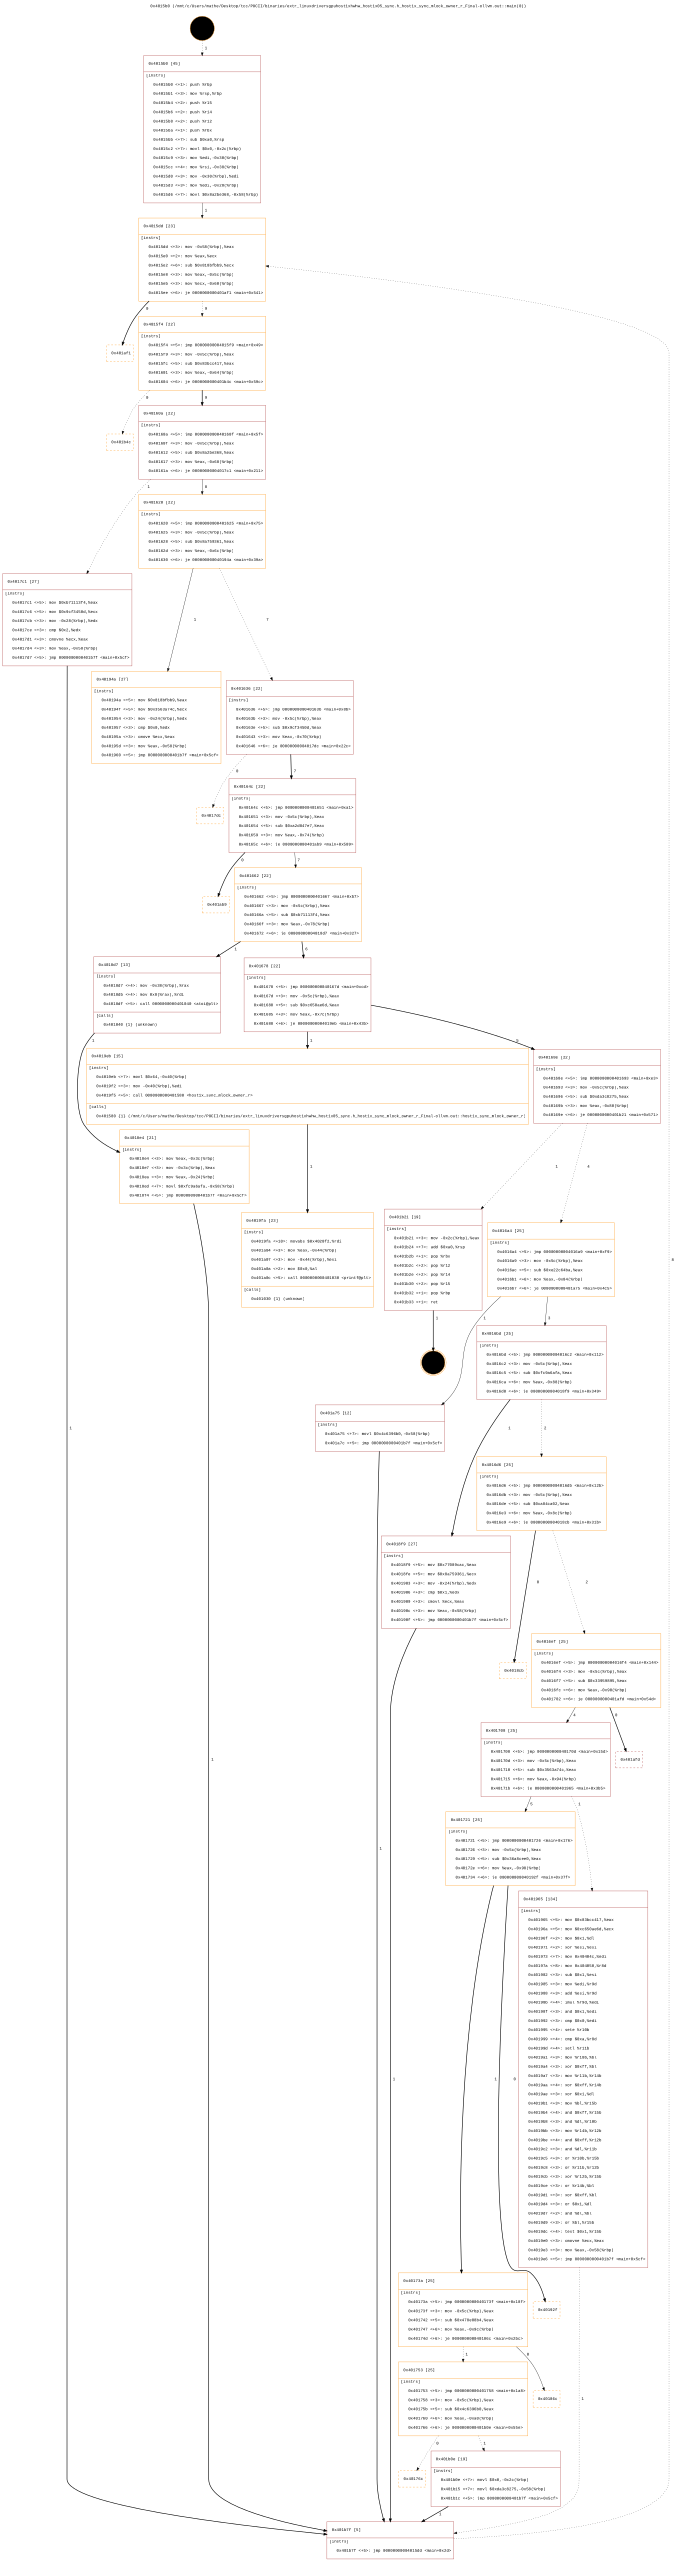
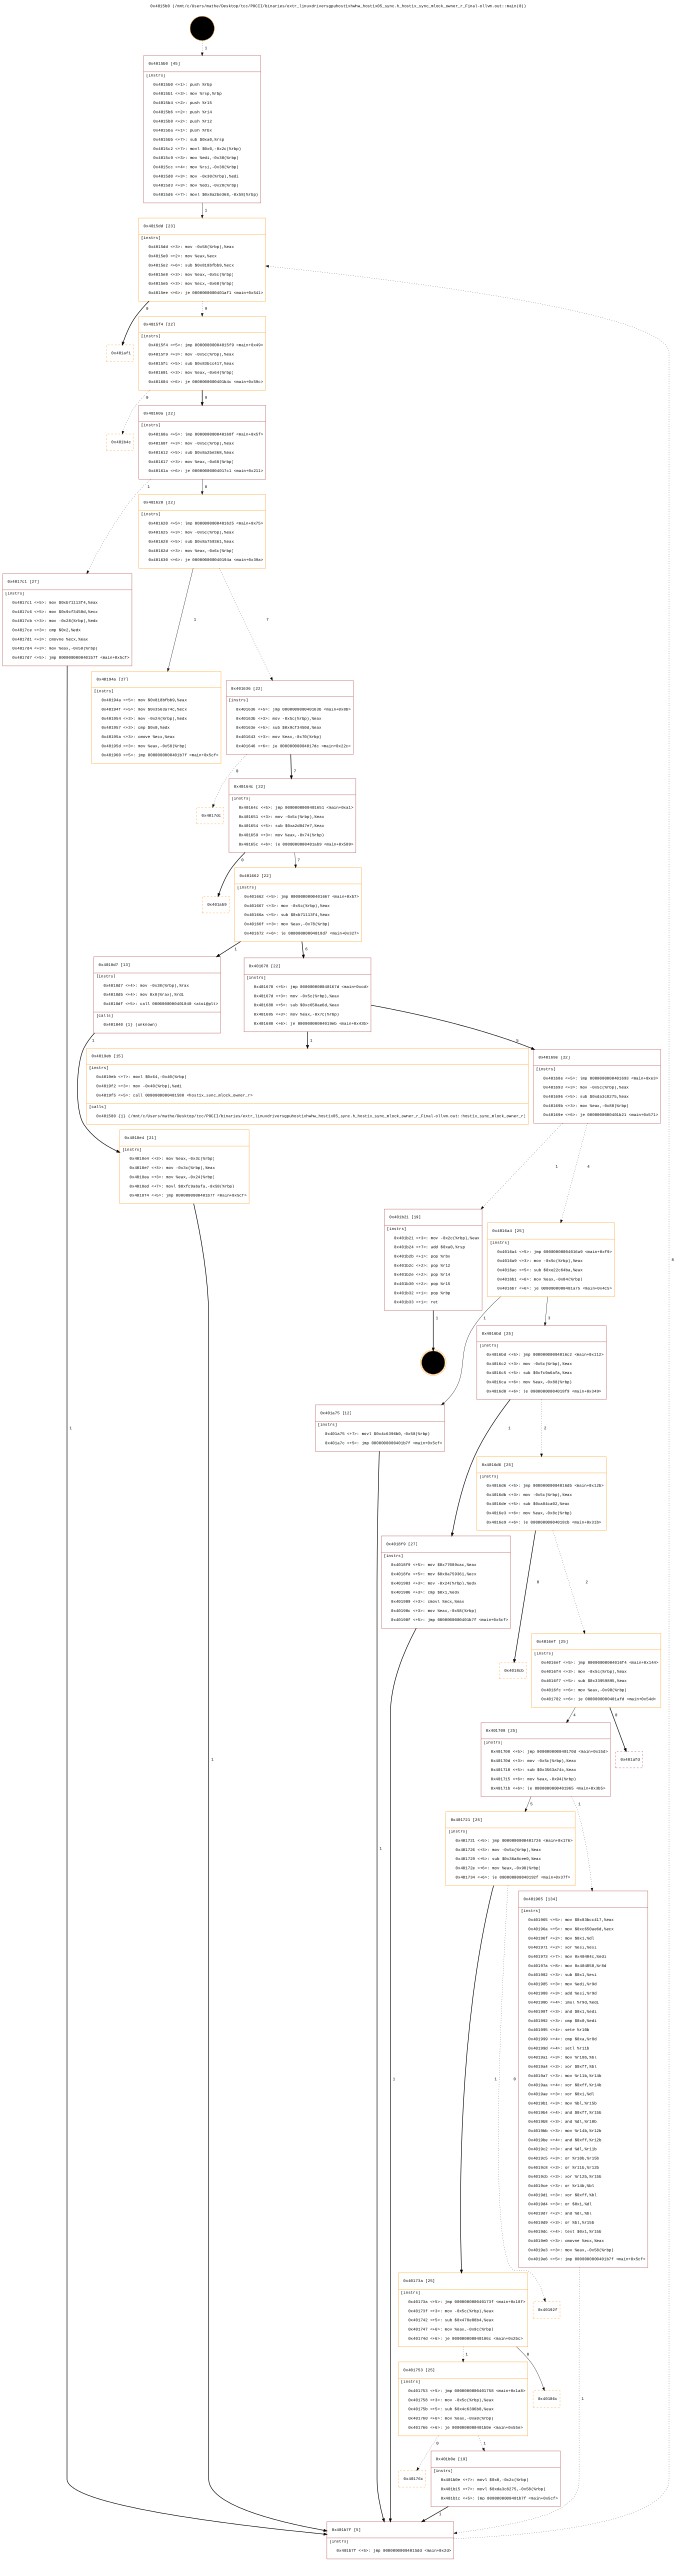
(308, 1260) -> none
(499, 2103) -> (499, 2103)
